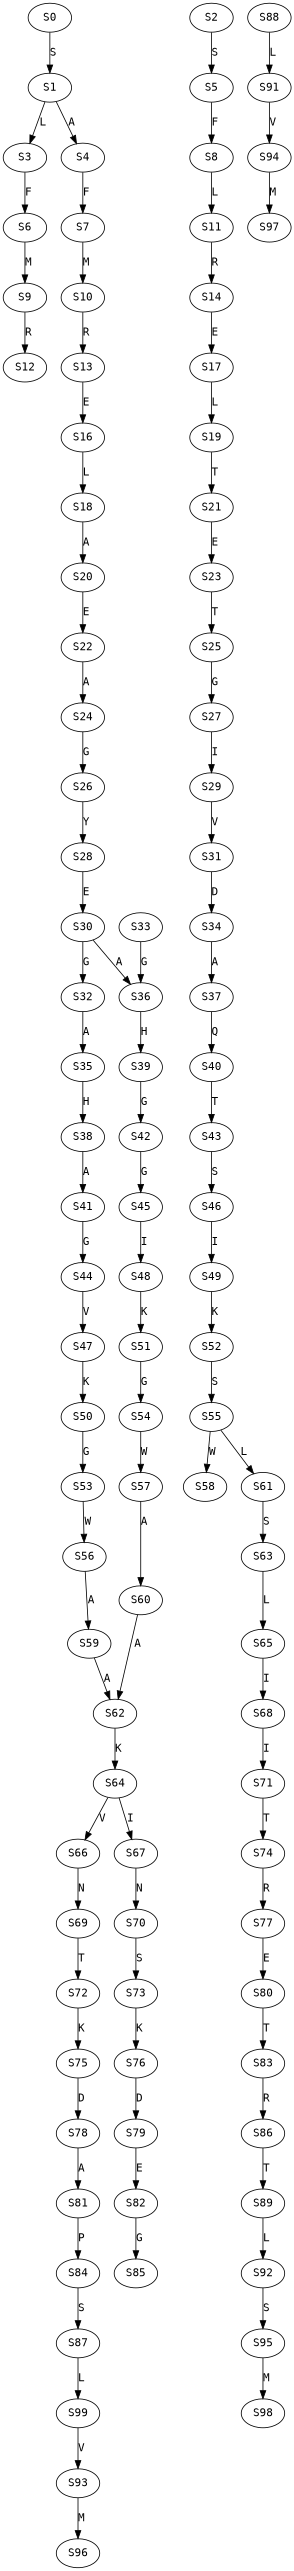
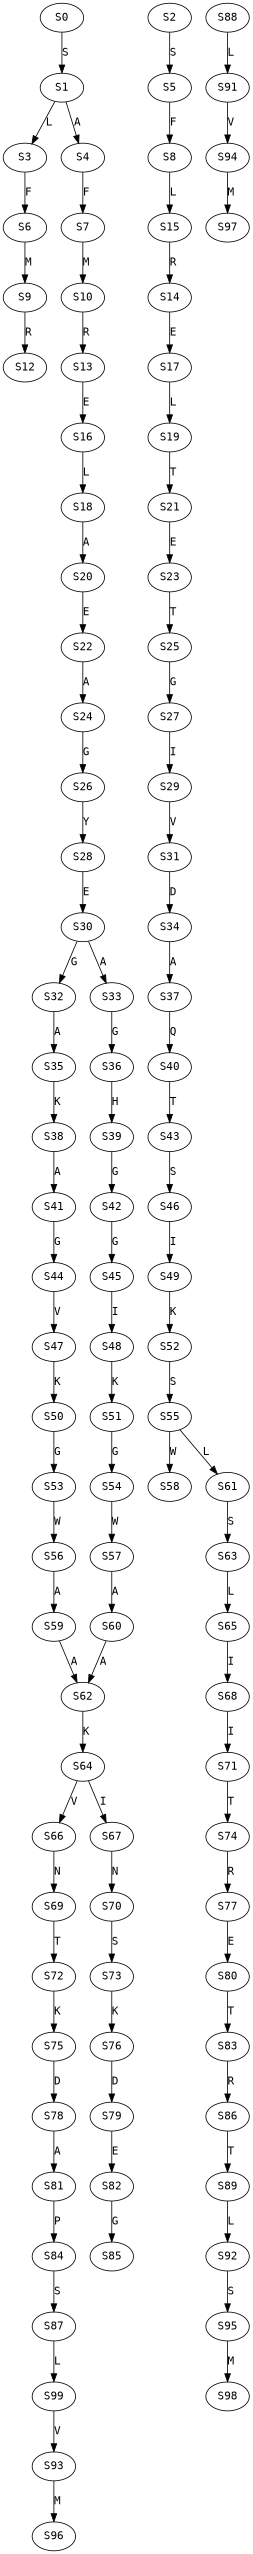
(211, 228) -> (170, 228)
(109, 959) -> (96, 959)
(86, 1102) -> (57, 1102)
